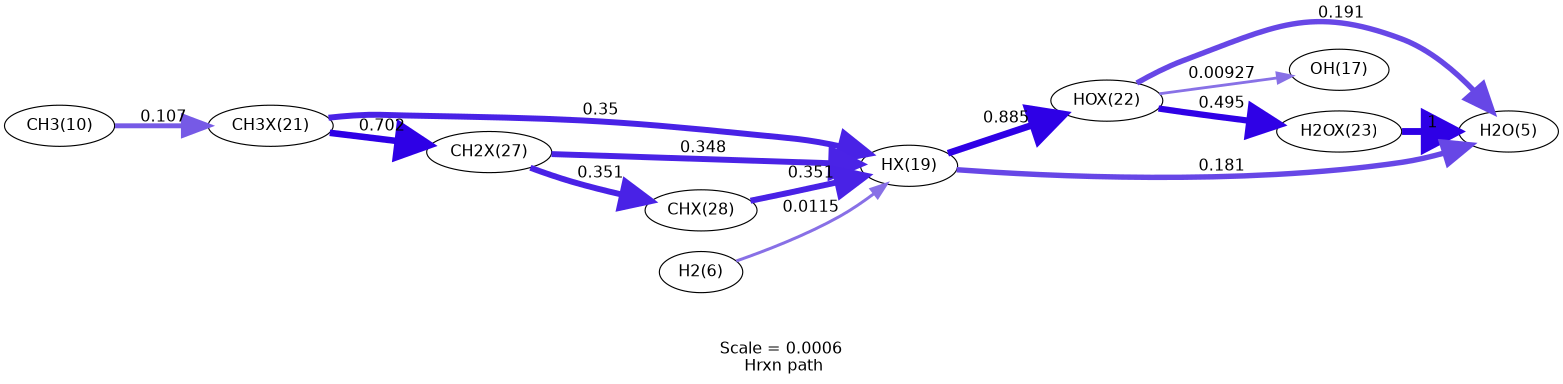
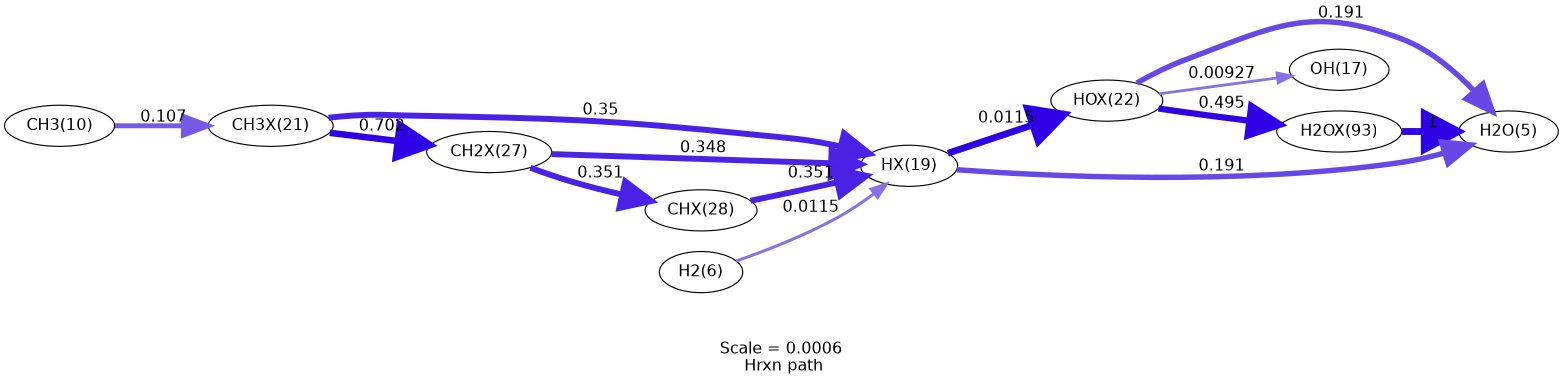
(1004, 118) -> (1004, 118)
(1339, 131) -> (1339, 131)
(1220, 166) -> (1220, 166)
